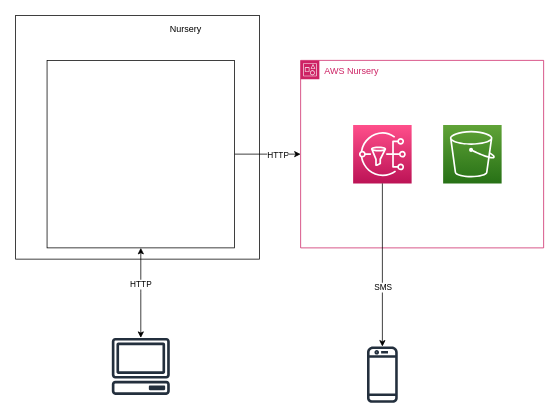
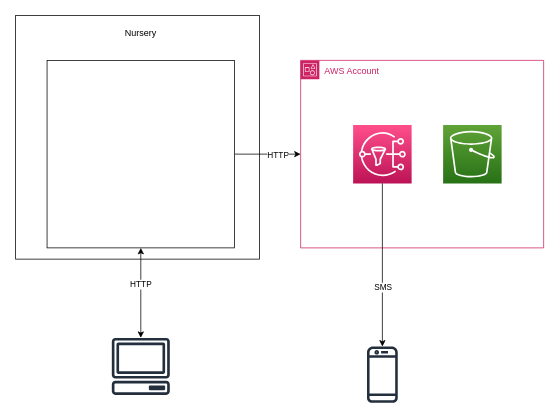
(186, 30) -> (141, 34)
(351, 71) -> (351, 71)
